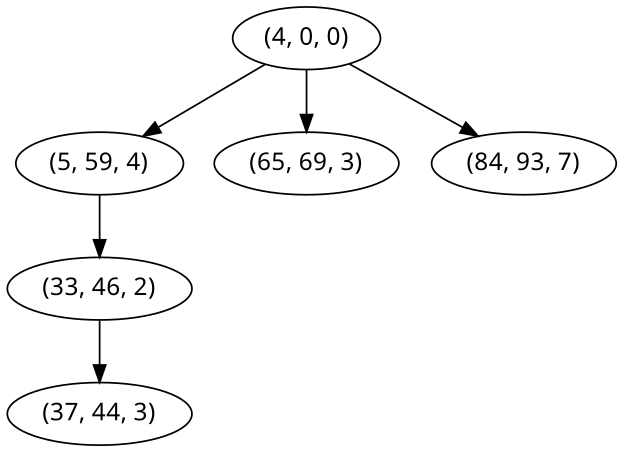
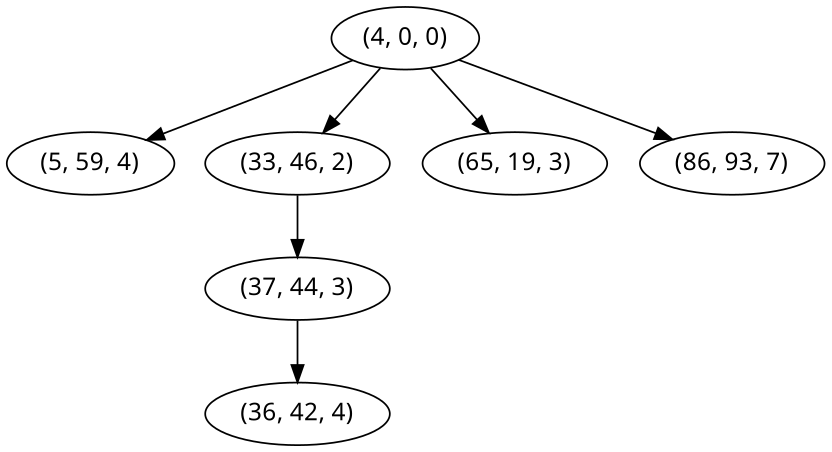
(307, 163) -> (515, 163)
(524, 163) -> (732, 163)
(100, 218) -> (358, 94)
none -> (298, 414)
